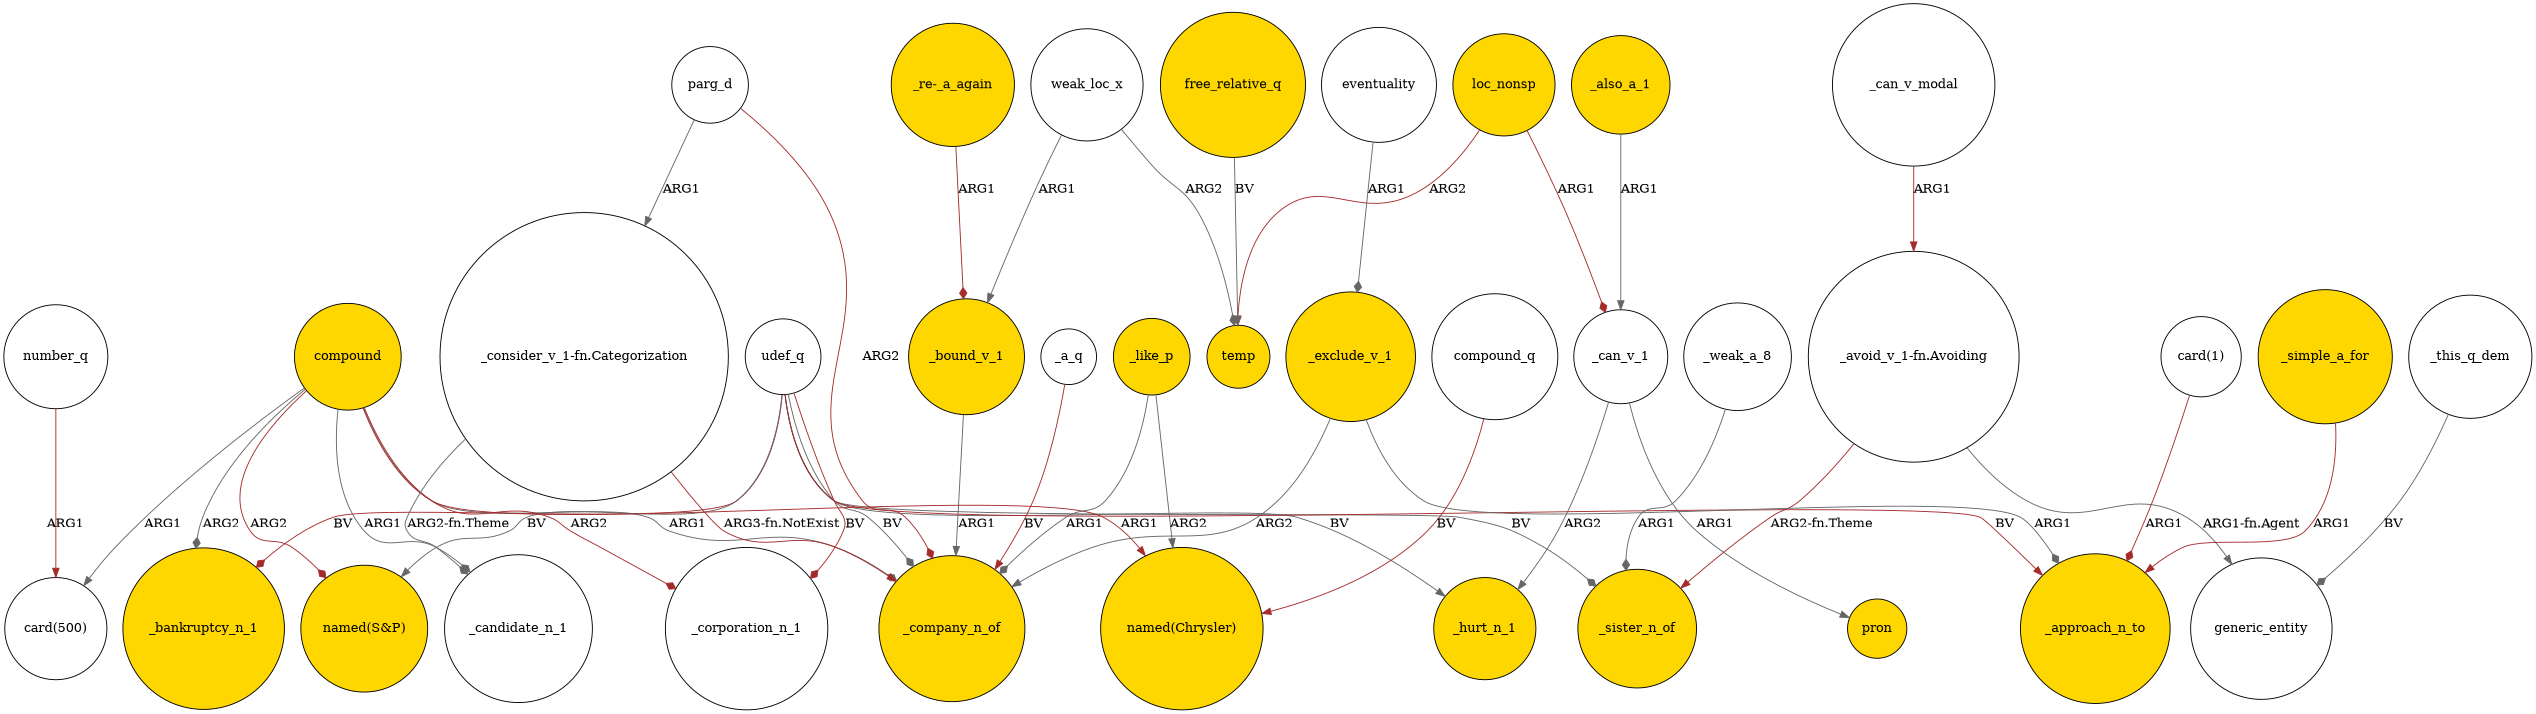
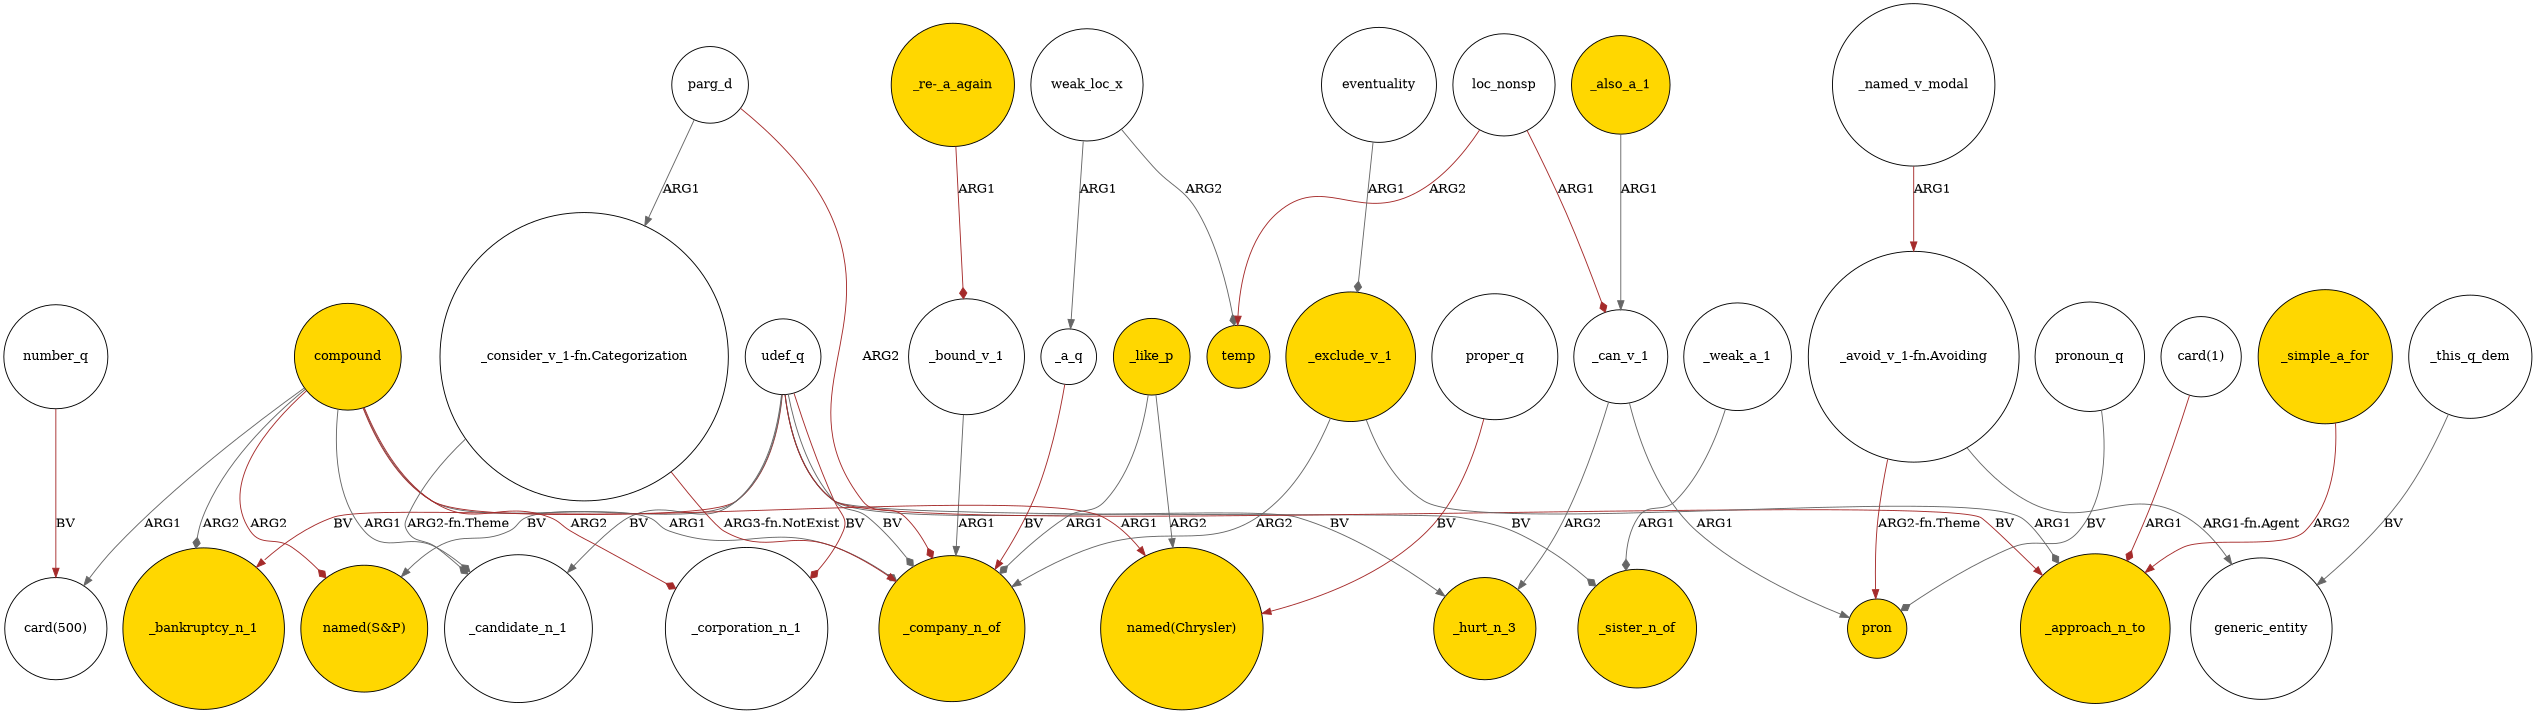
(1233, 85) -> none
(1504, 85) -> (1504, 85)
(1914, 85) -> (1914, 85)
(1025, 214) -> (1077, 230)
(967, 357) -> (967, 357)
(1495, 357) -> (1495, 357)
(1738, 357) -> (1738, 357)
none -> (2090, 357)
(2397, 505) -> (2397, 505)
(433, 512) -> (433, 512)
none -> (706, 514)
(1774, 515) -> (1877, 524)
(65, 524) -> (65, 524)
(2332, 524) -> (2332, 524)
(1485, 629) -> (1485, 629)
